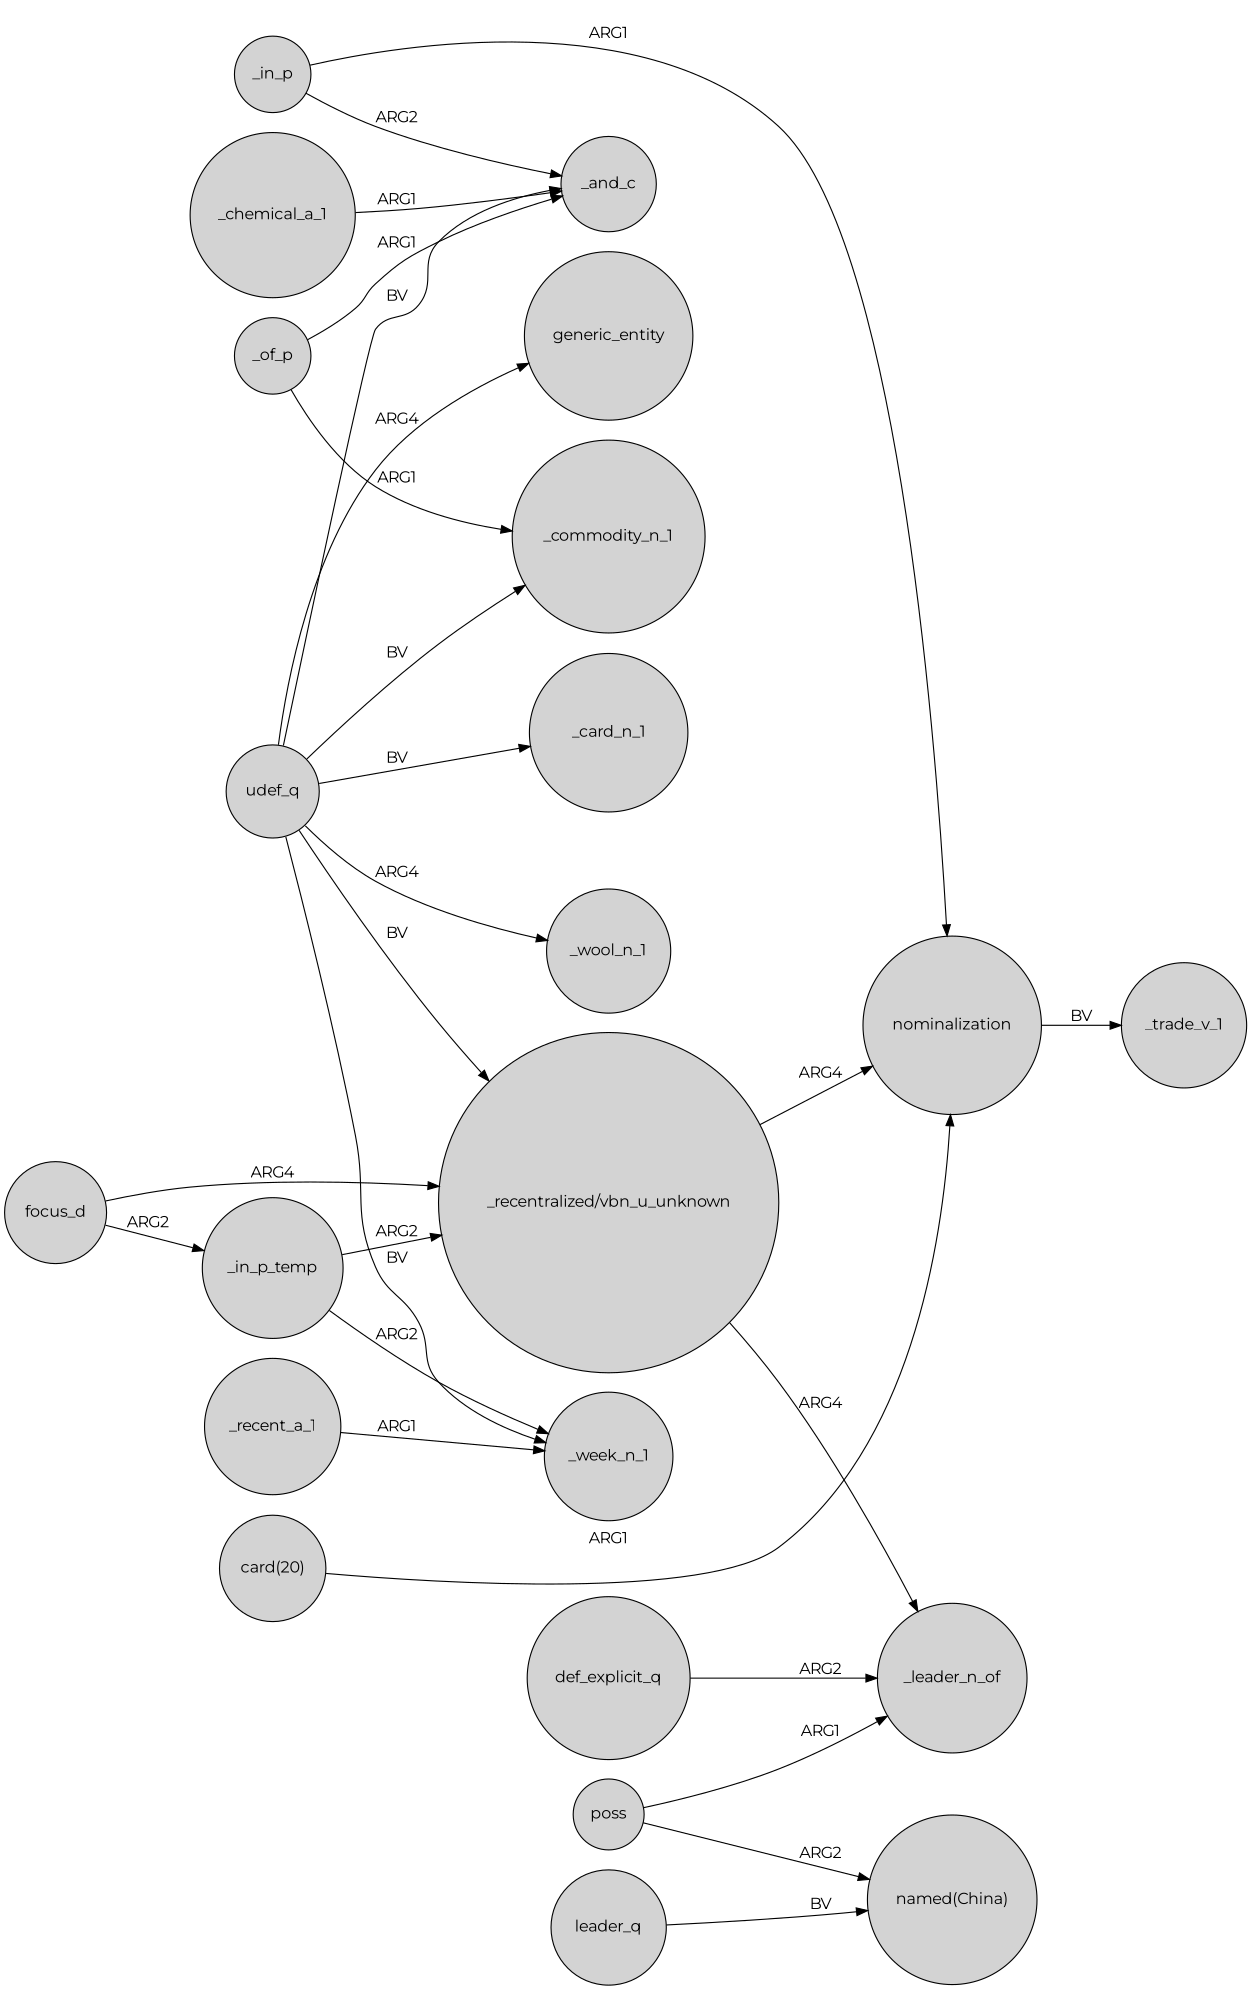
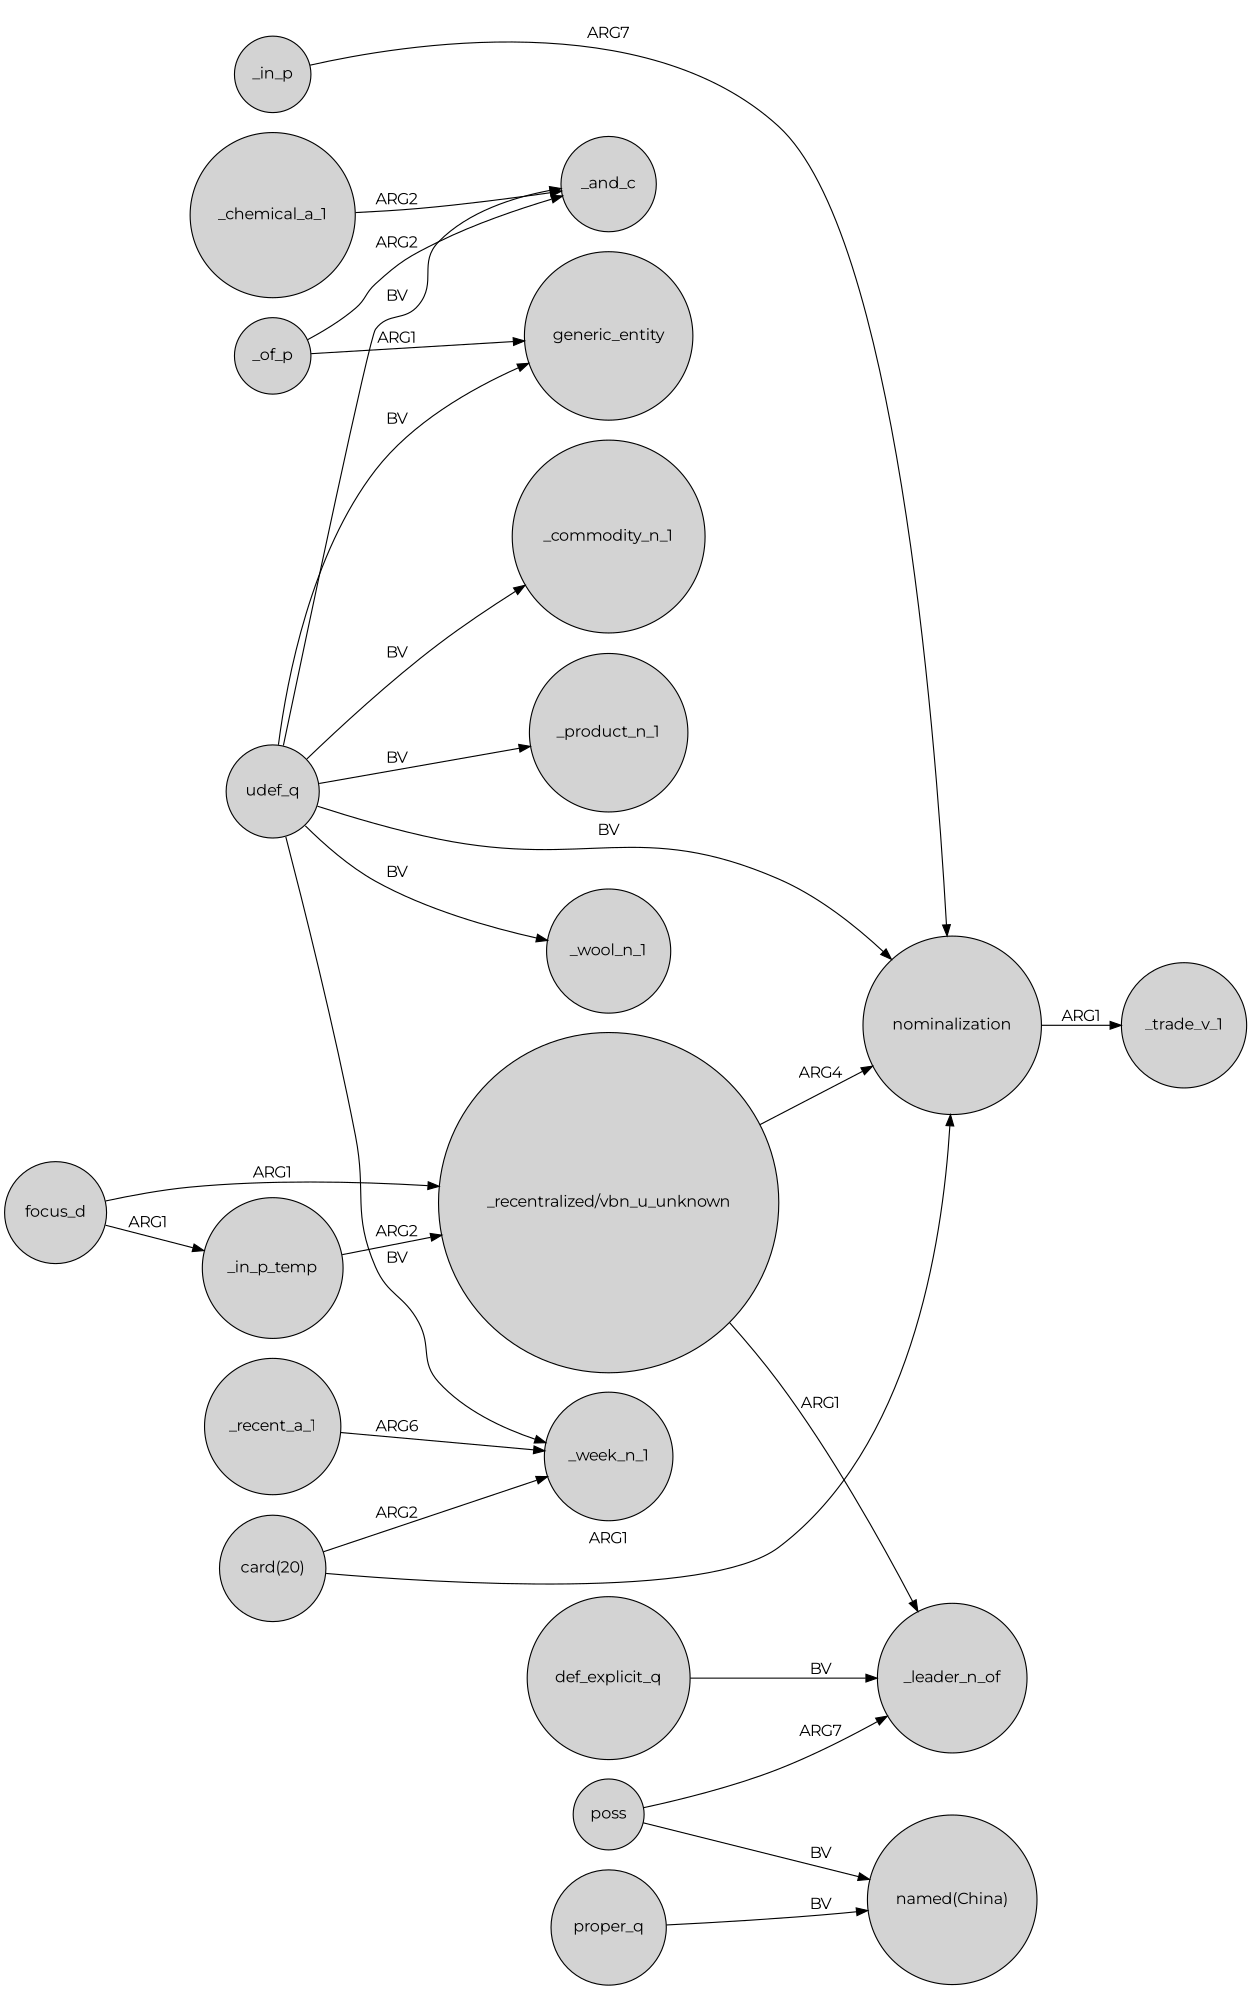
(609, 34) -> (609, 34)
(425, 143) -> none
(397, 200) -> (397, 200)
(397, 243) -> (397, 243)
(397, 420) -> (397, 420)
(377, 488) -> (412, 348)
(609, 733) -> (609, 733)
(397, 873) -> (397, 873)
(386, 955) -> (612, 848)
(1081, 1017) -> (1081, 1017)
(273, 1173) -> (273, 1173)
(148, 1223) -> (148, 1223)
(424, 1374) -> (430, 1516)
(821, 1404) -> (821, 1404)
(397, 1427) -> (397, 1427)
(821, 1670) -> (821, 1670)
(821, 1732) -> (821, 1732)
(821, 1854) -> (821, 1854)
(609, 1928) -> (609, 1928)
